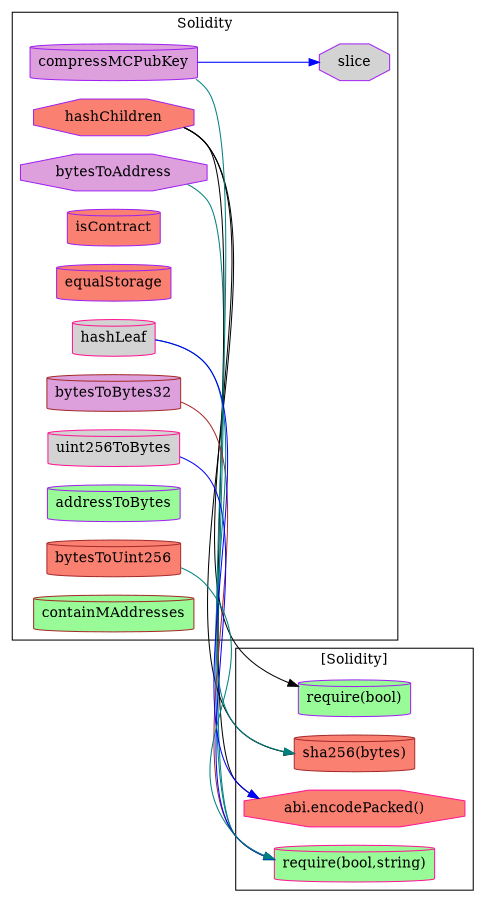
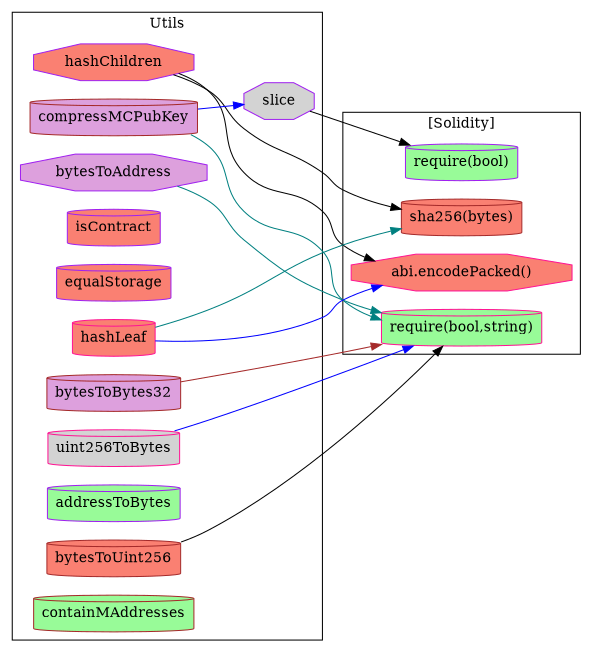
(205, 24) -> (167, 24)
(114, 62) -> (114, 117)
(114, 338) -> (114, 338)
(222, 413) -> (355, 126)
(228, 681) -> (316, 459)
